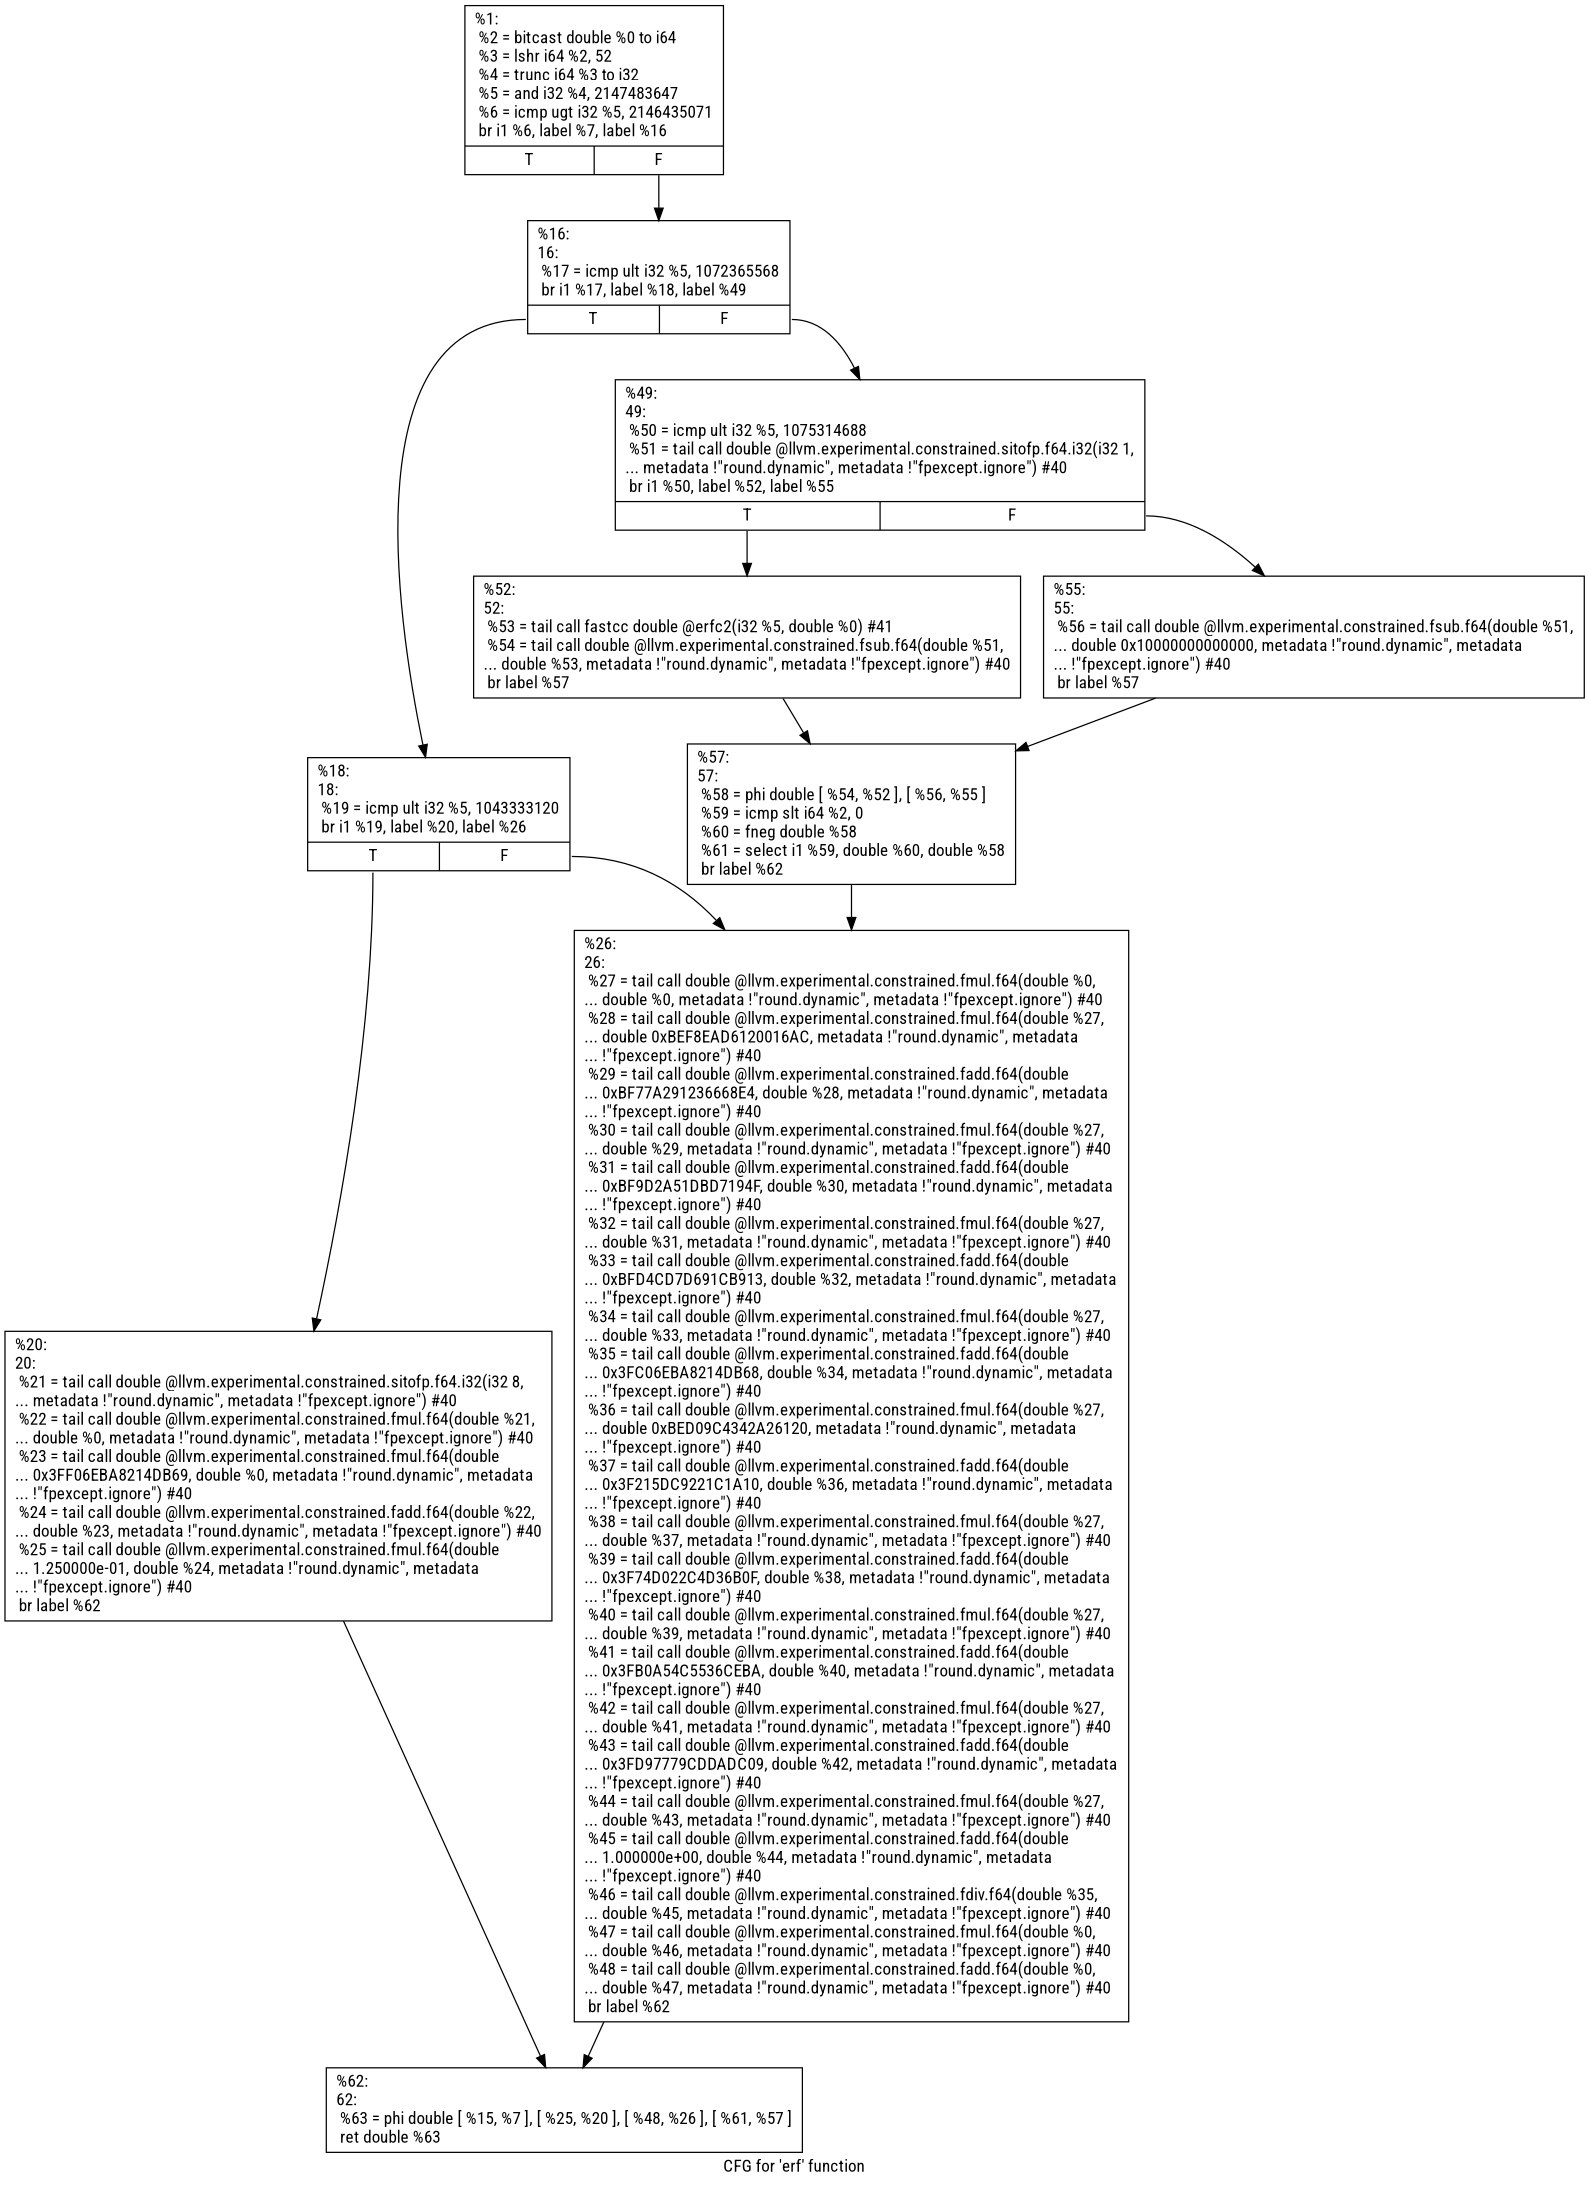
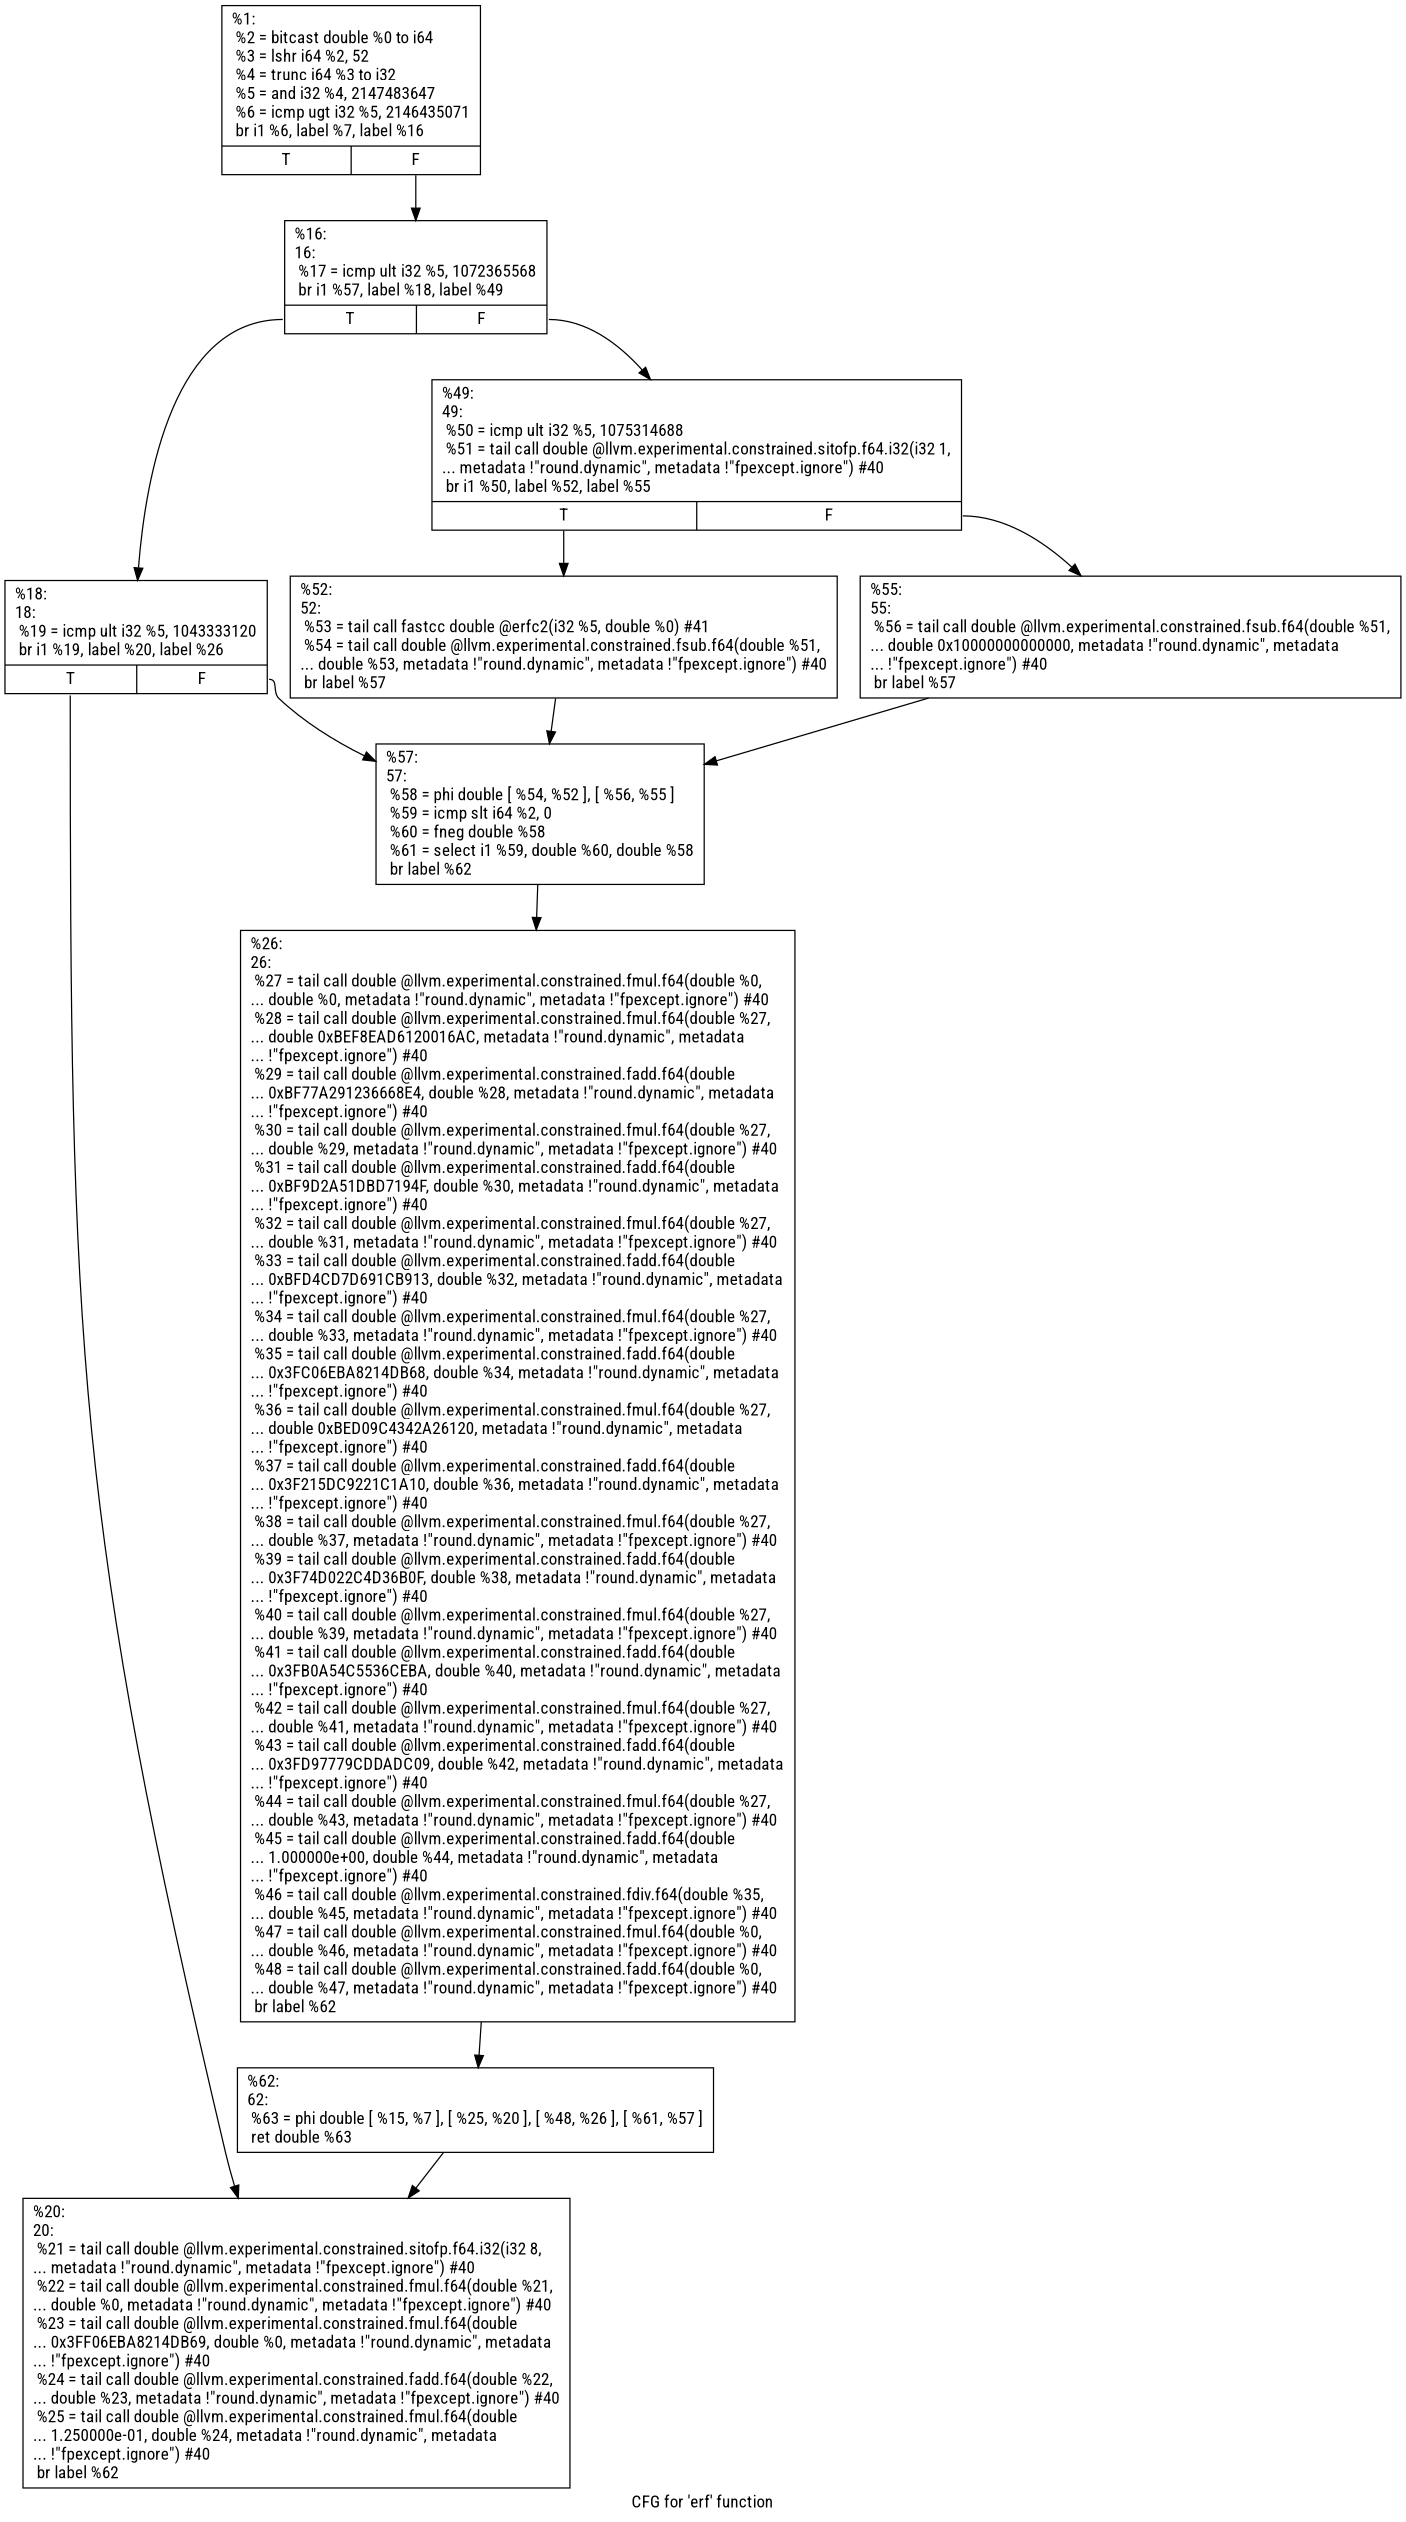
(643, 290) -> (400, 290)
(651, 873) -> (310, 724)
(442, 1839) -> (430, 2170)
